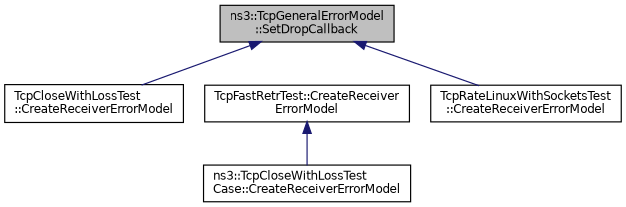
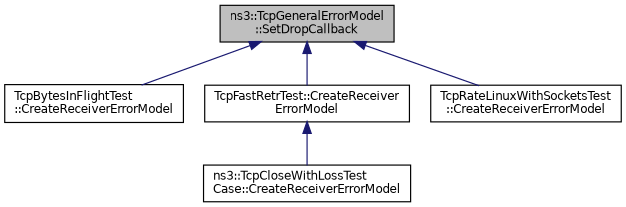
none -> (307, 70)
(94, 104) -> (94, 104)
